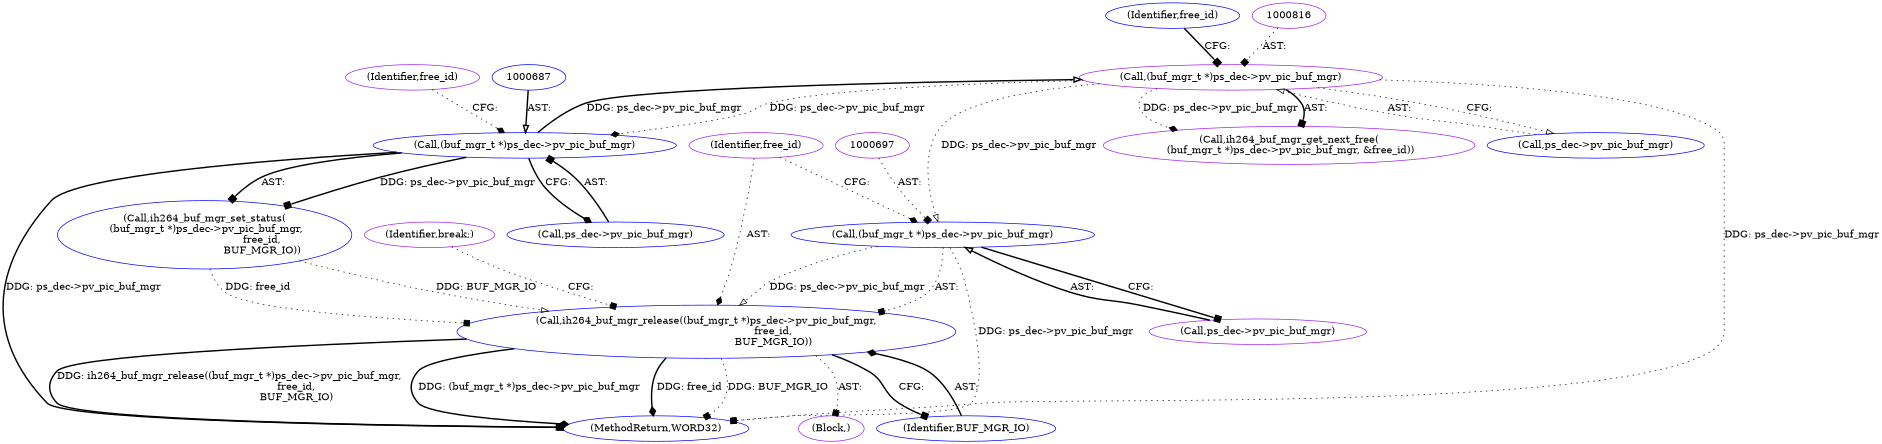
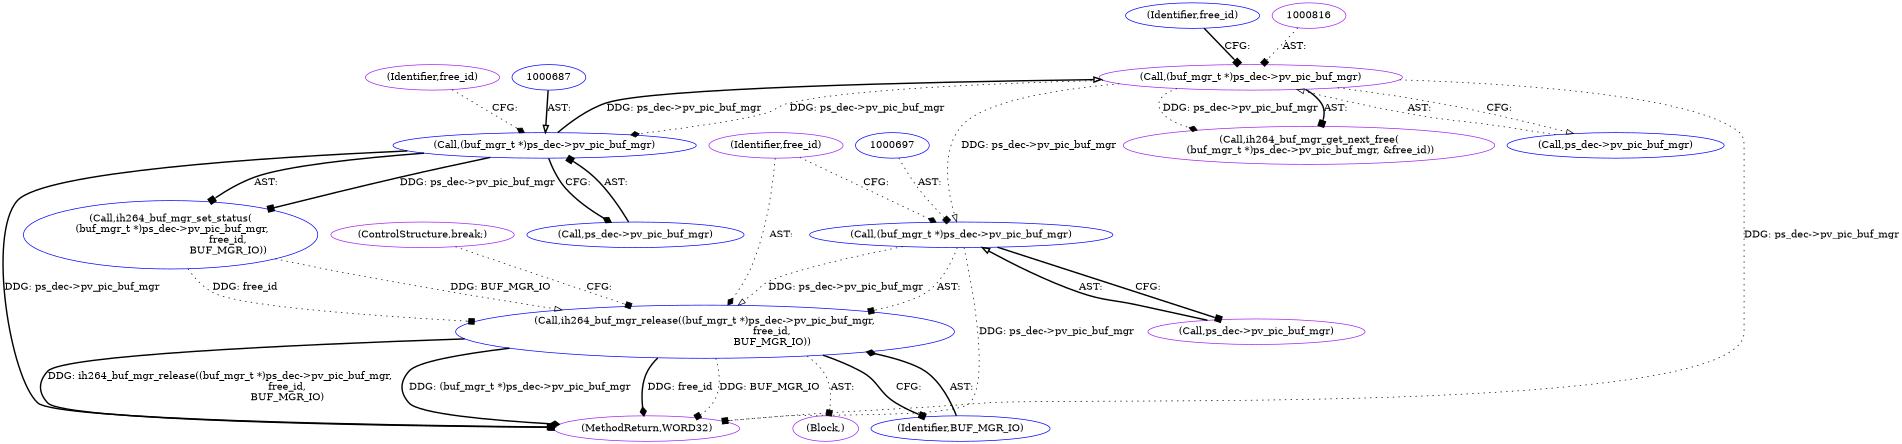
(872, 145) -> (892, 145)
(430, 235) -> (423, 235)
(656, 429) -> (647, 429)
